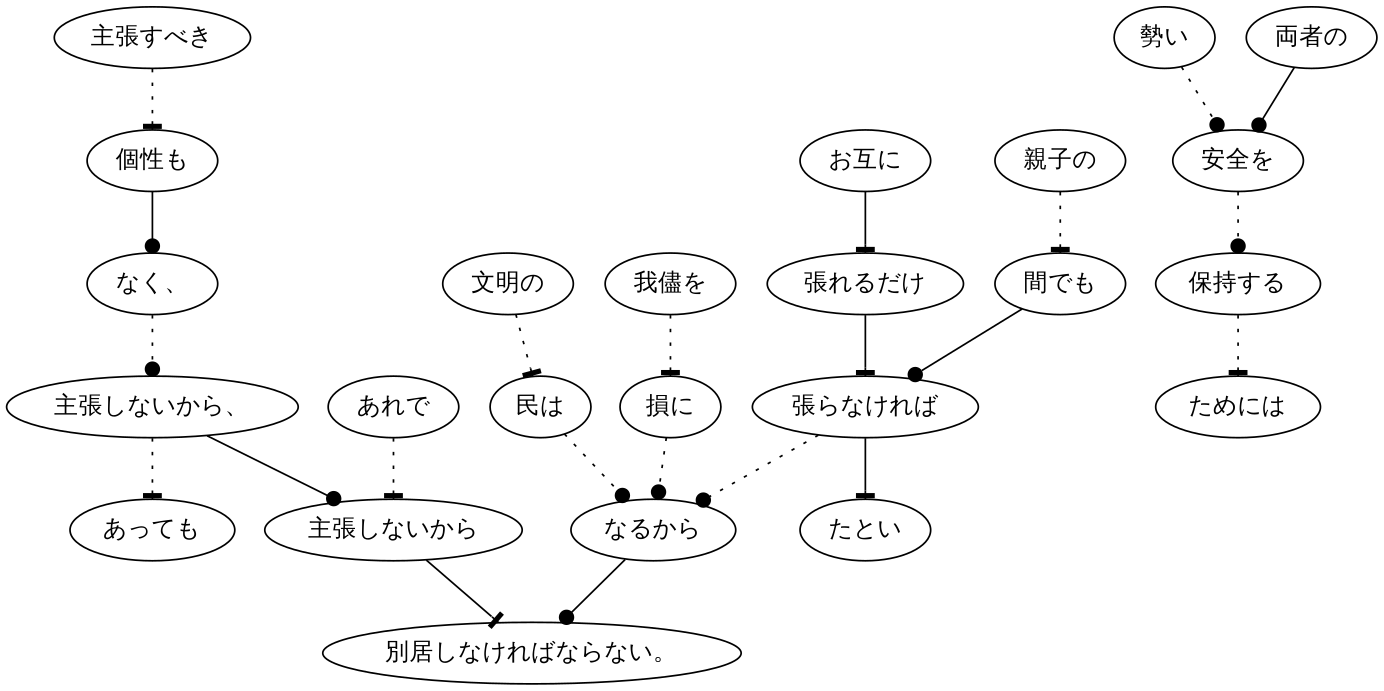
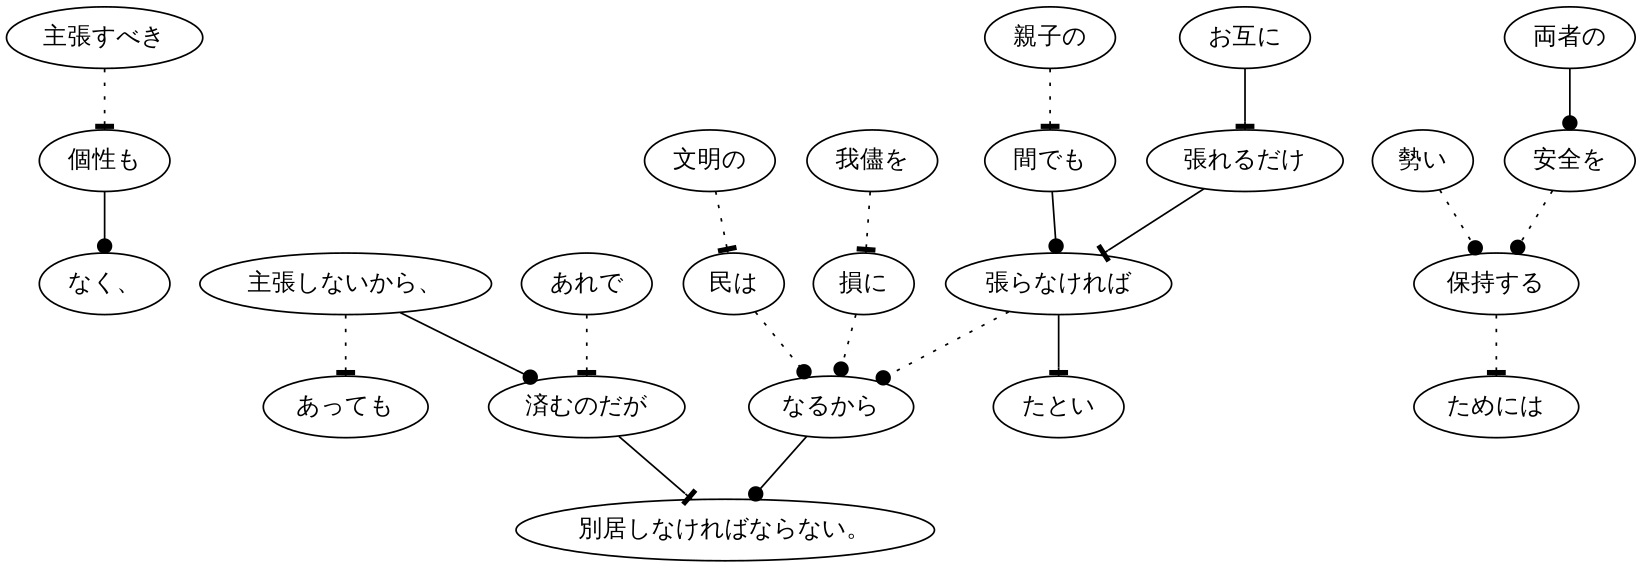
(1197, 93) -> (1456, 216)
(152, 339) -> none
(393, 530) -> (587, 407)
